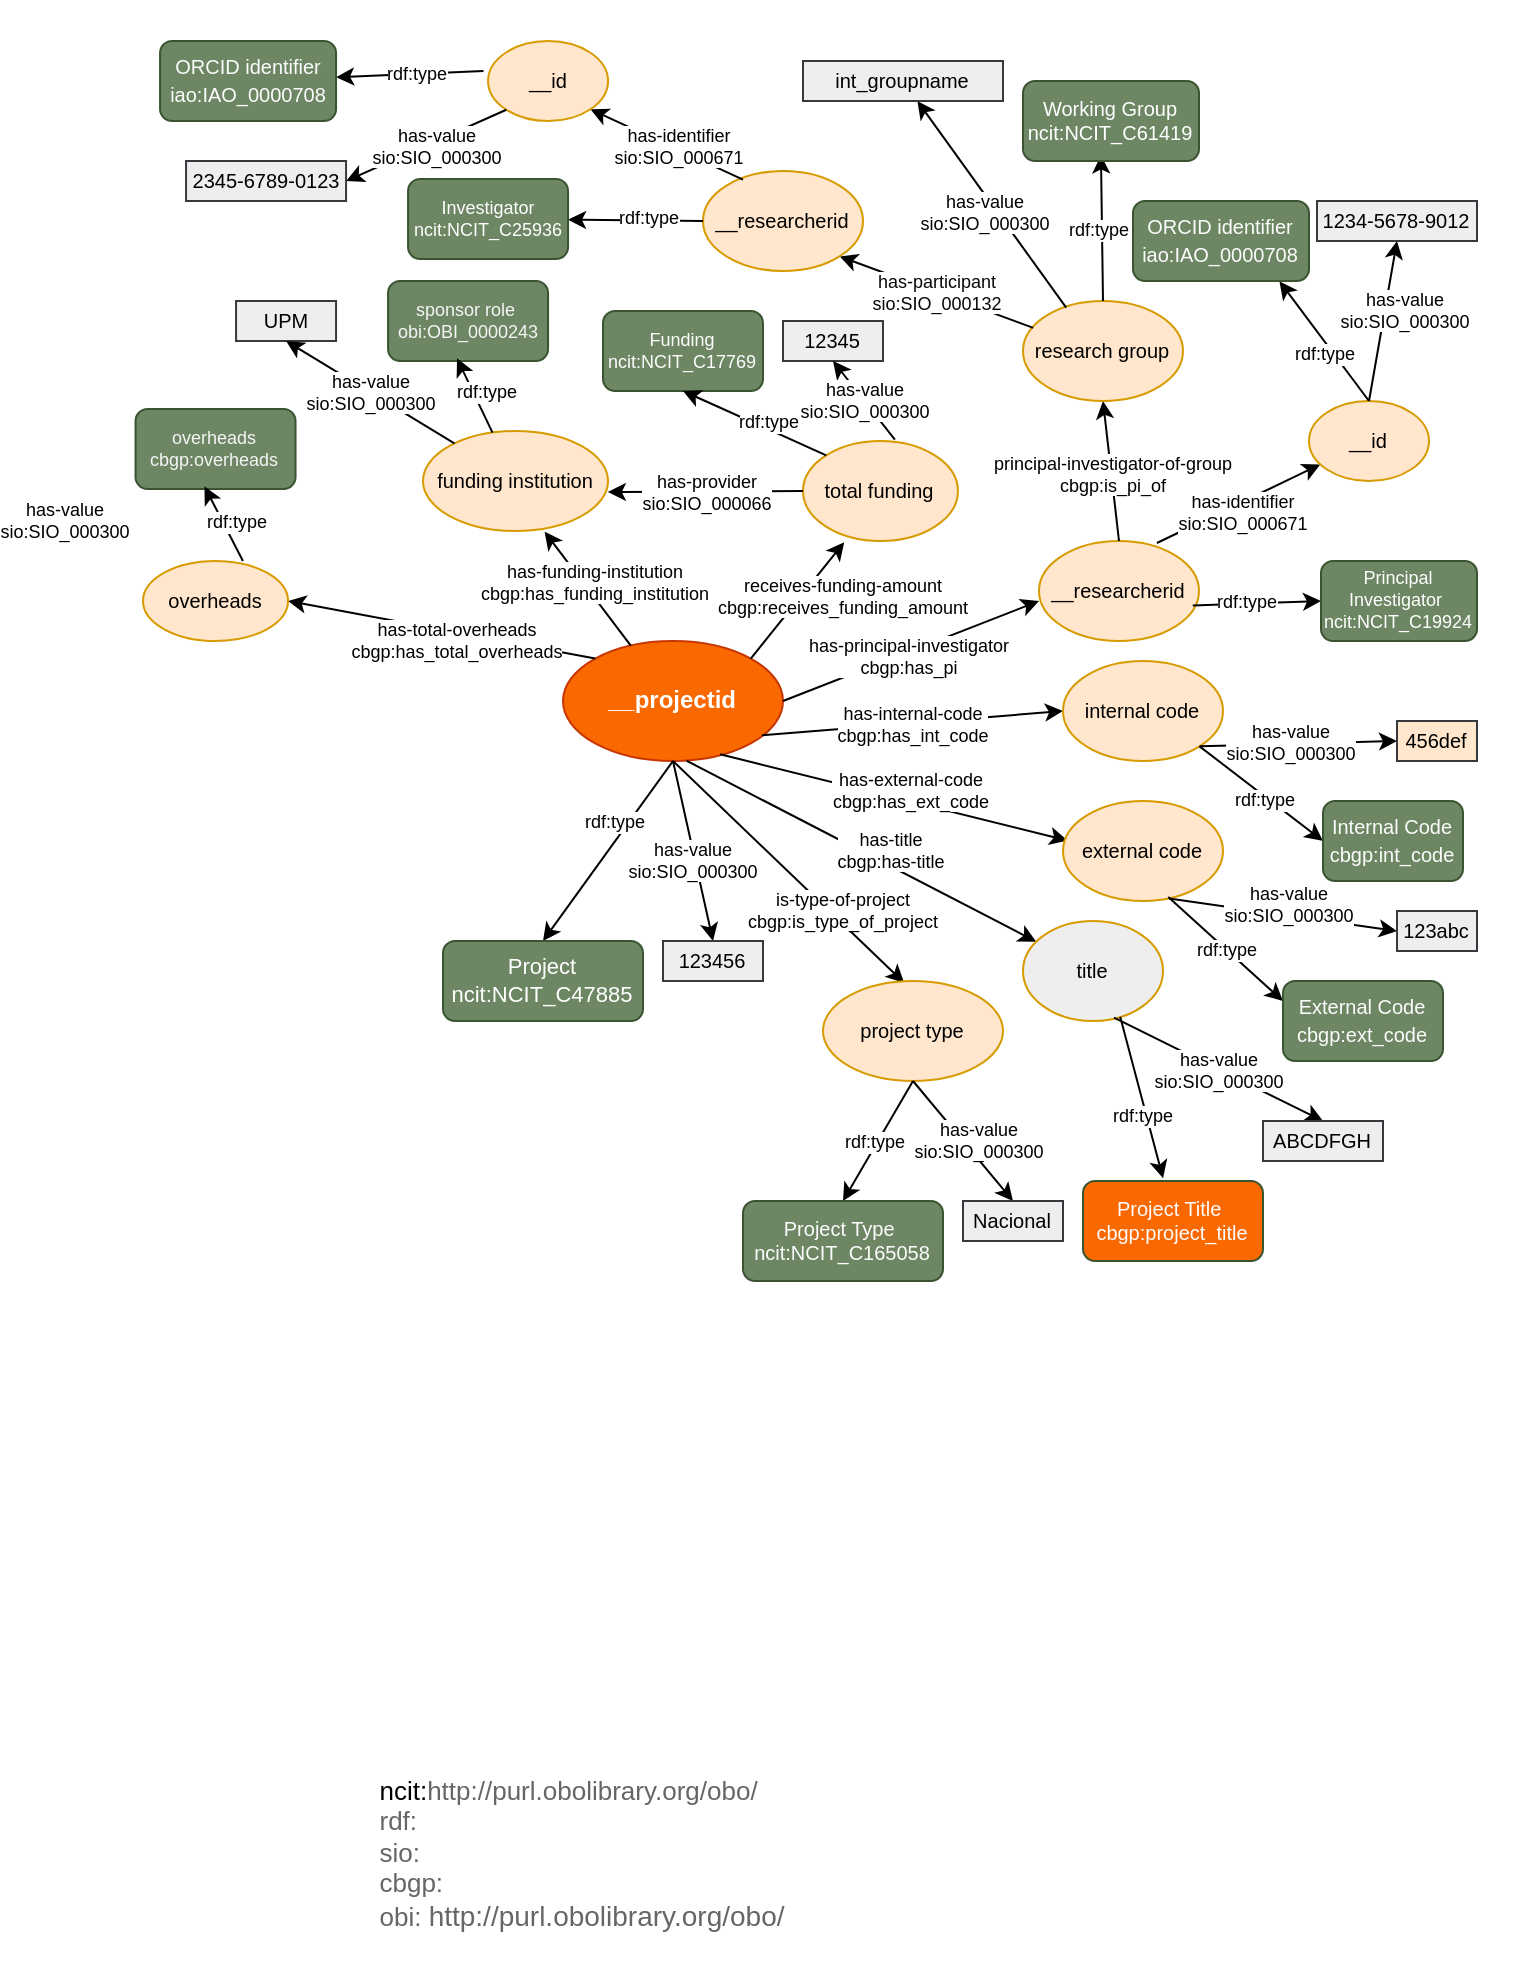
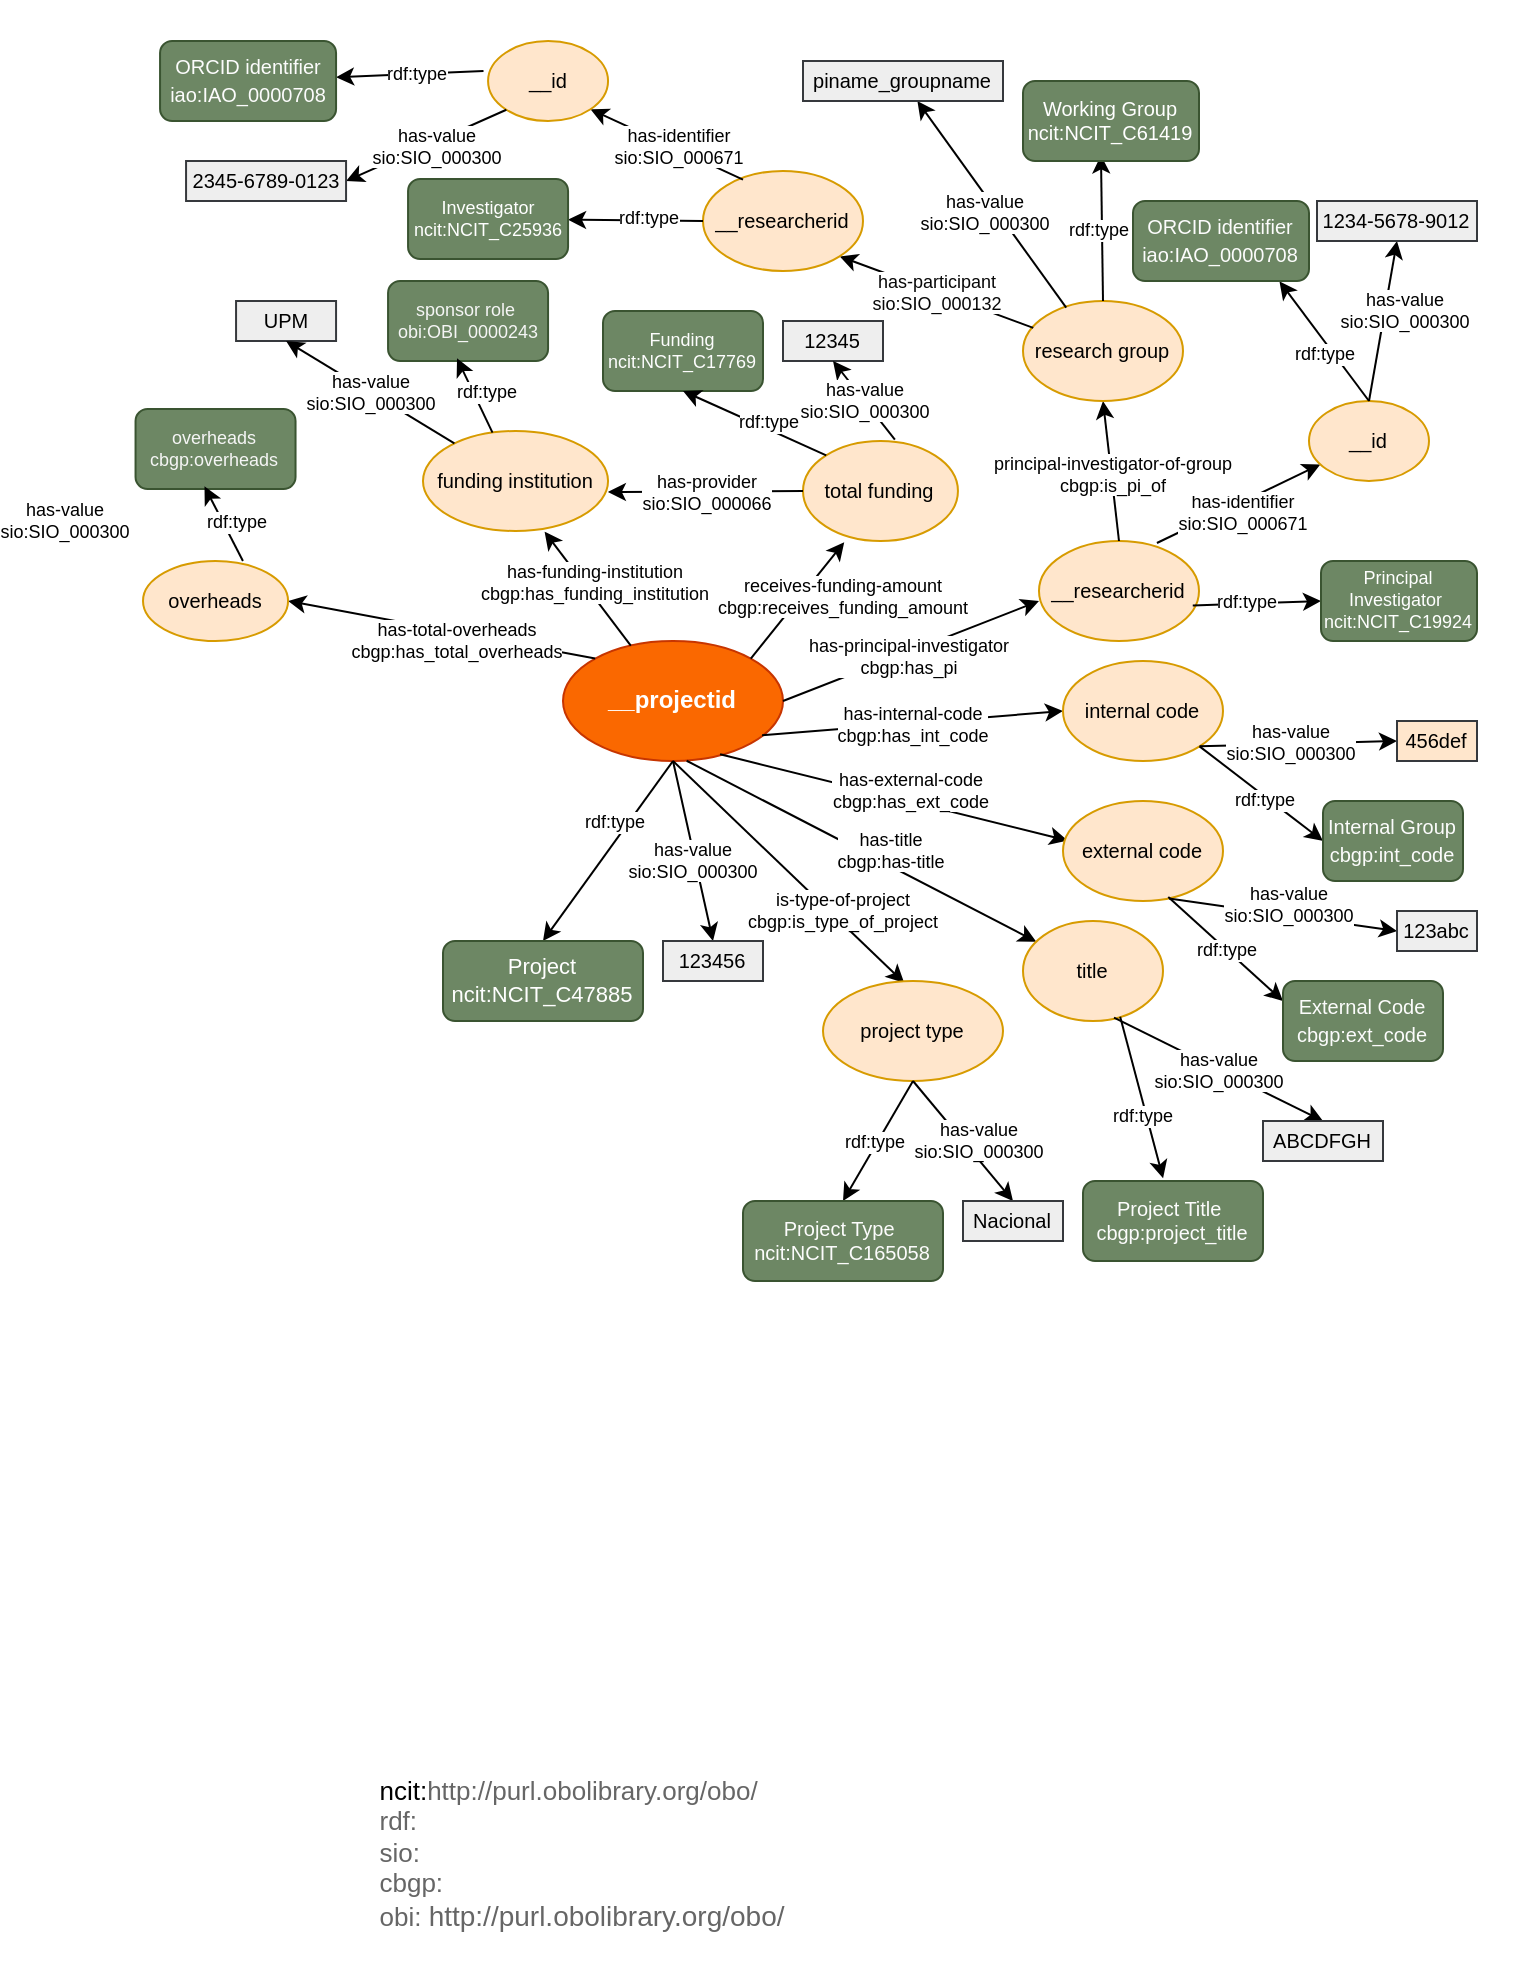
(903, 81) -> (903, 81)
(1393, 841) -> (1393, 841)
(1093, 971) -> (1093, 971)
(1173, 1221) -> (1173, 1221)
